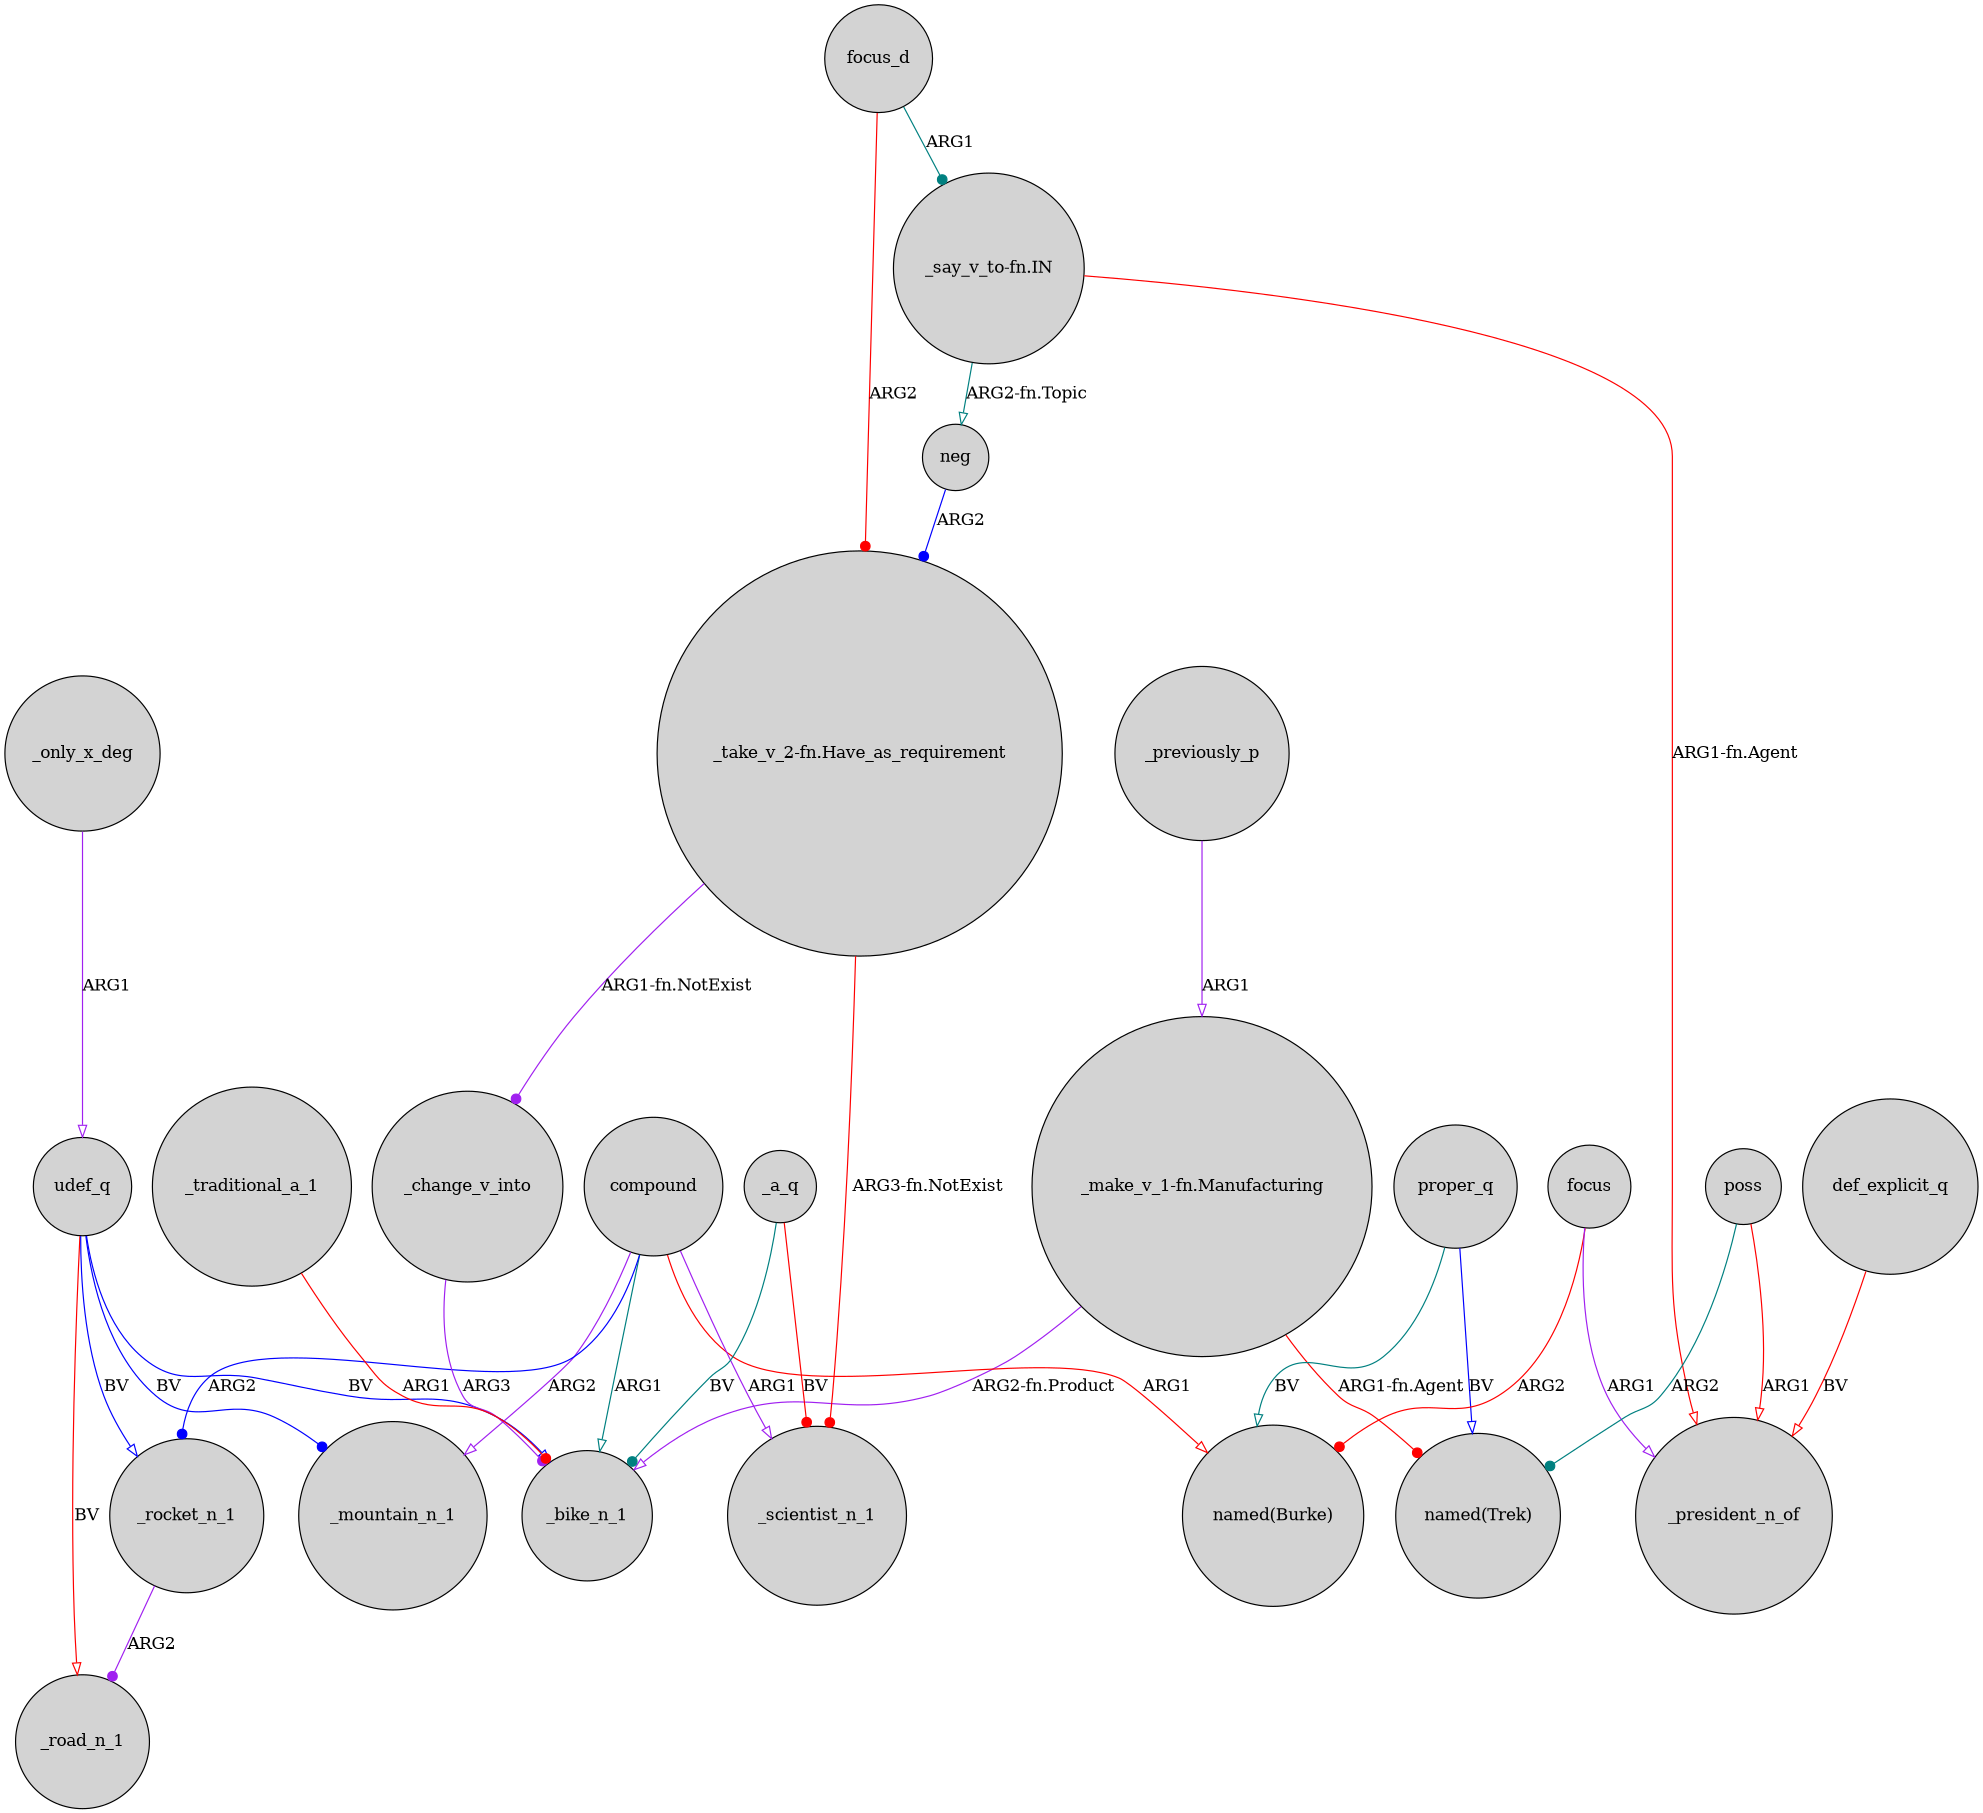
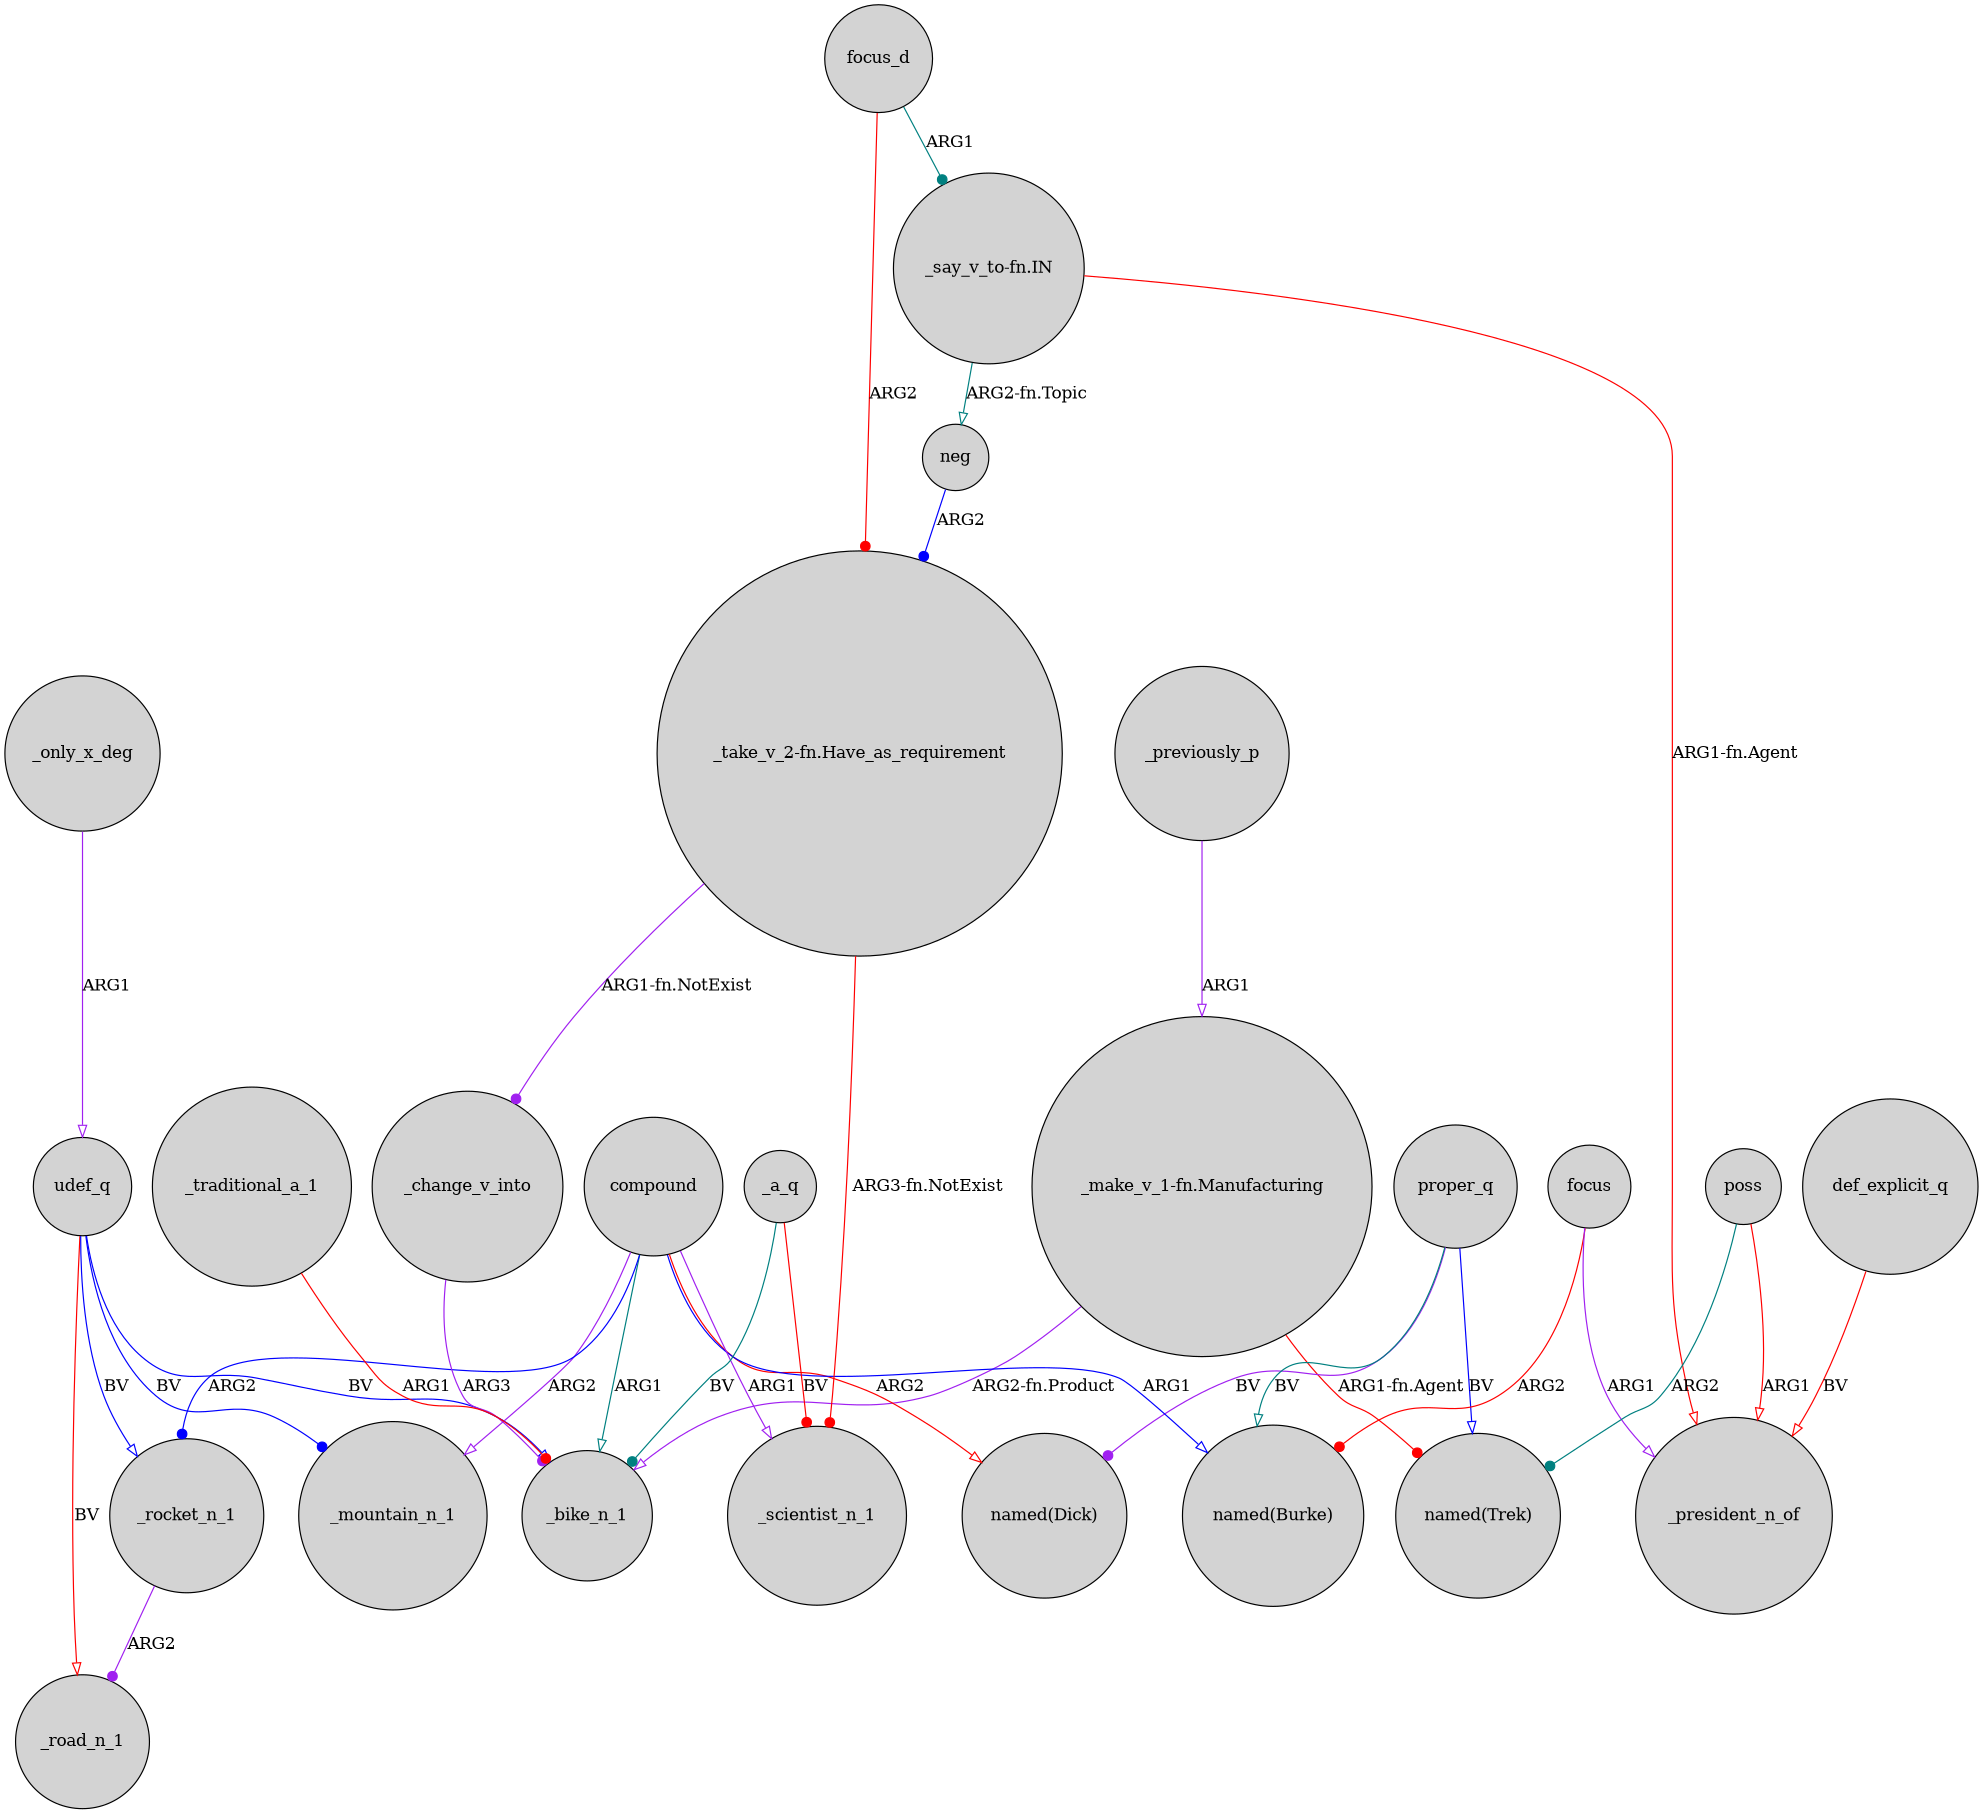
(915, 1374) -> (915, 1374)
none -> (1044, 1516)
